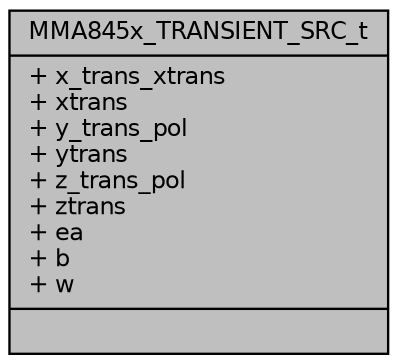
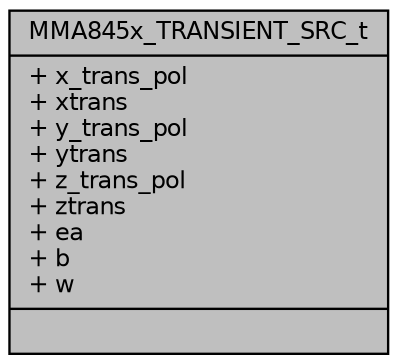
(128, 77) -> (109, 77)
